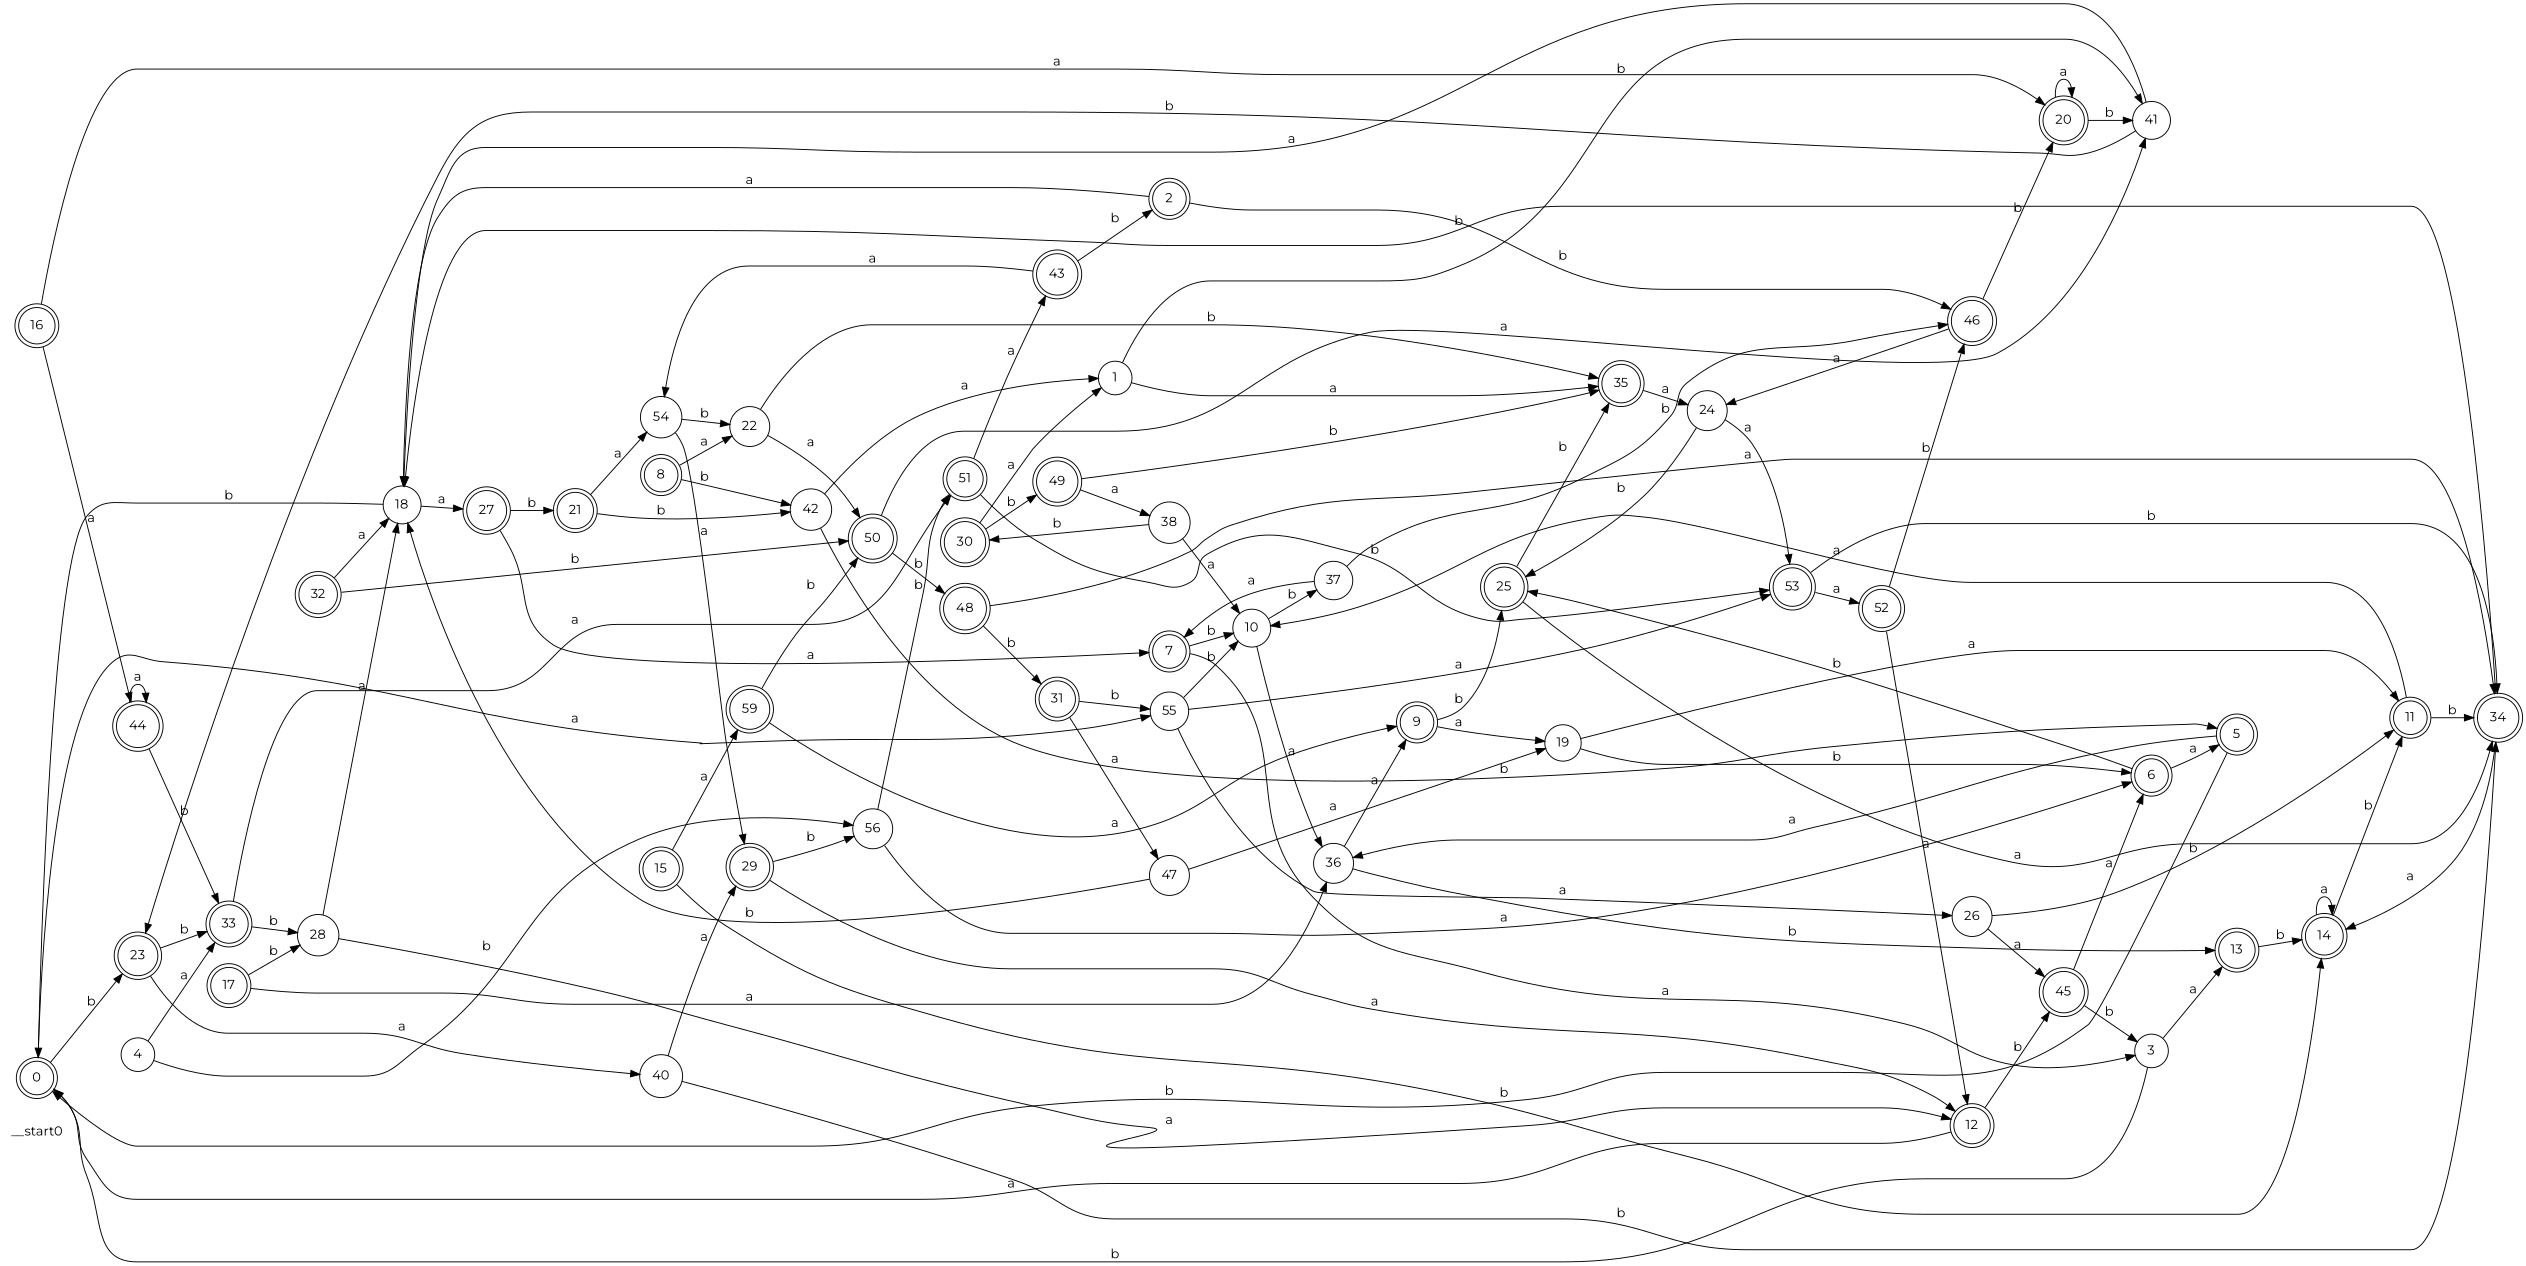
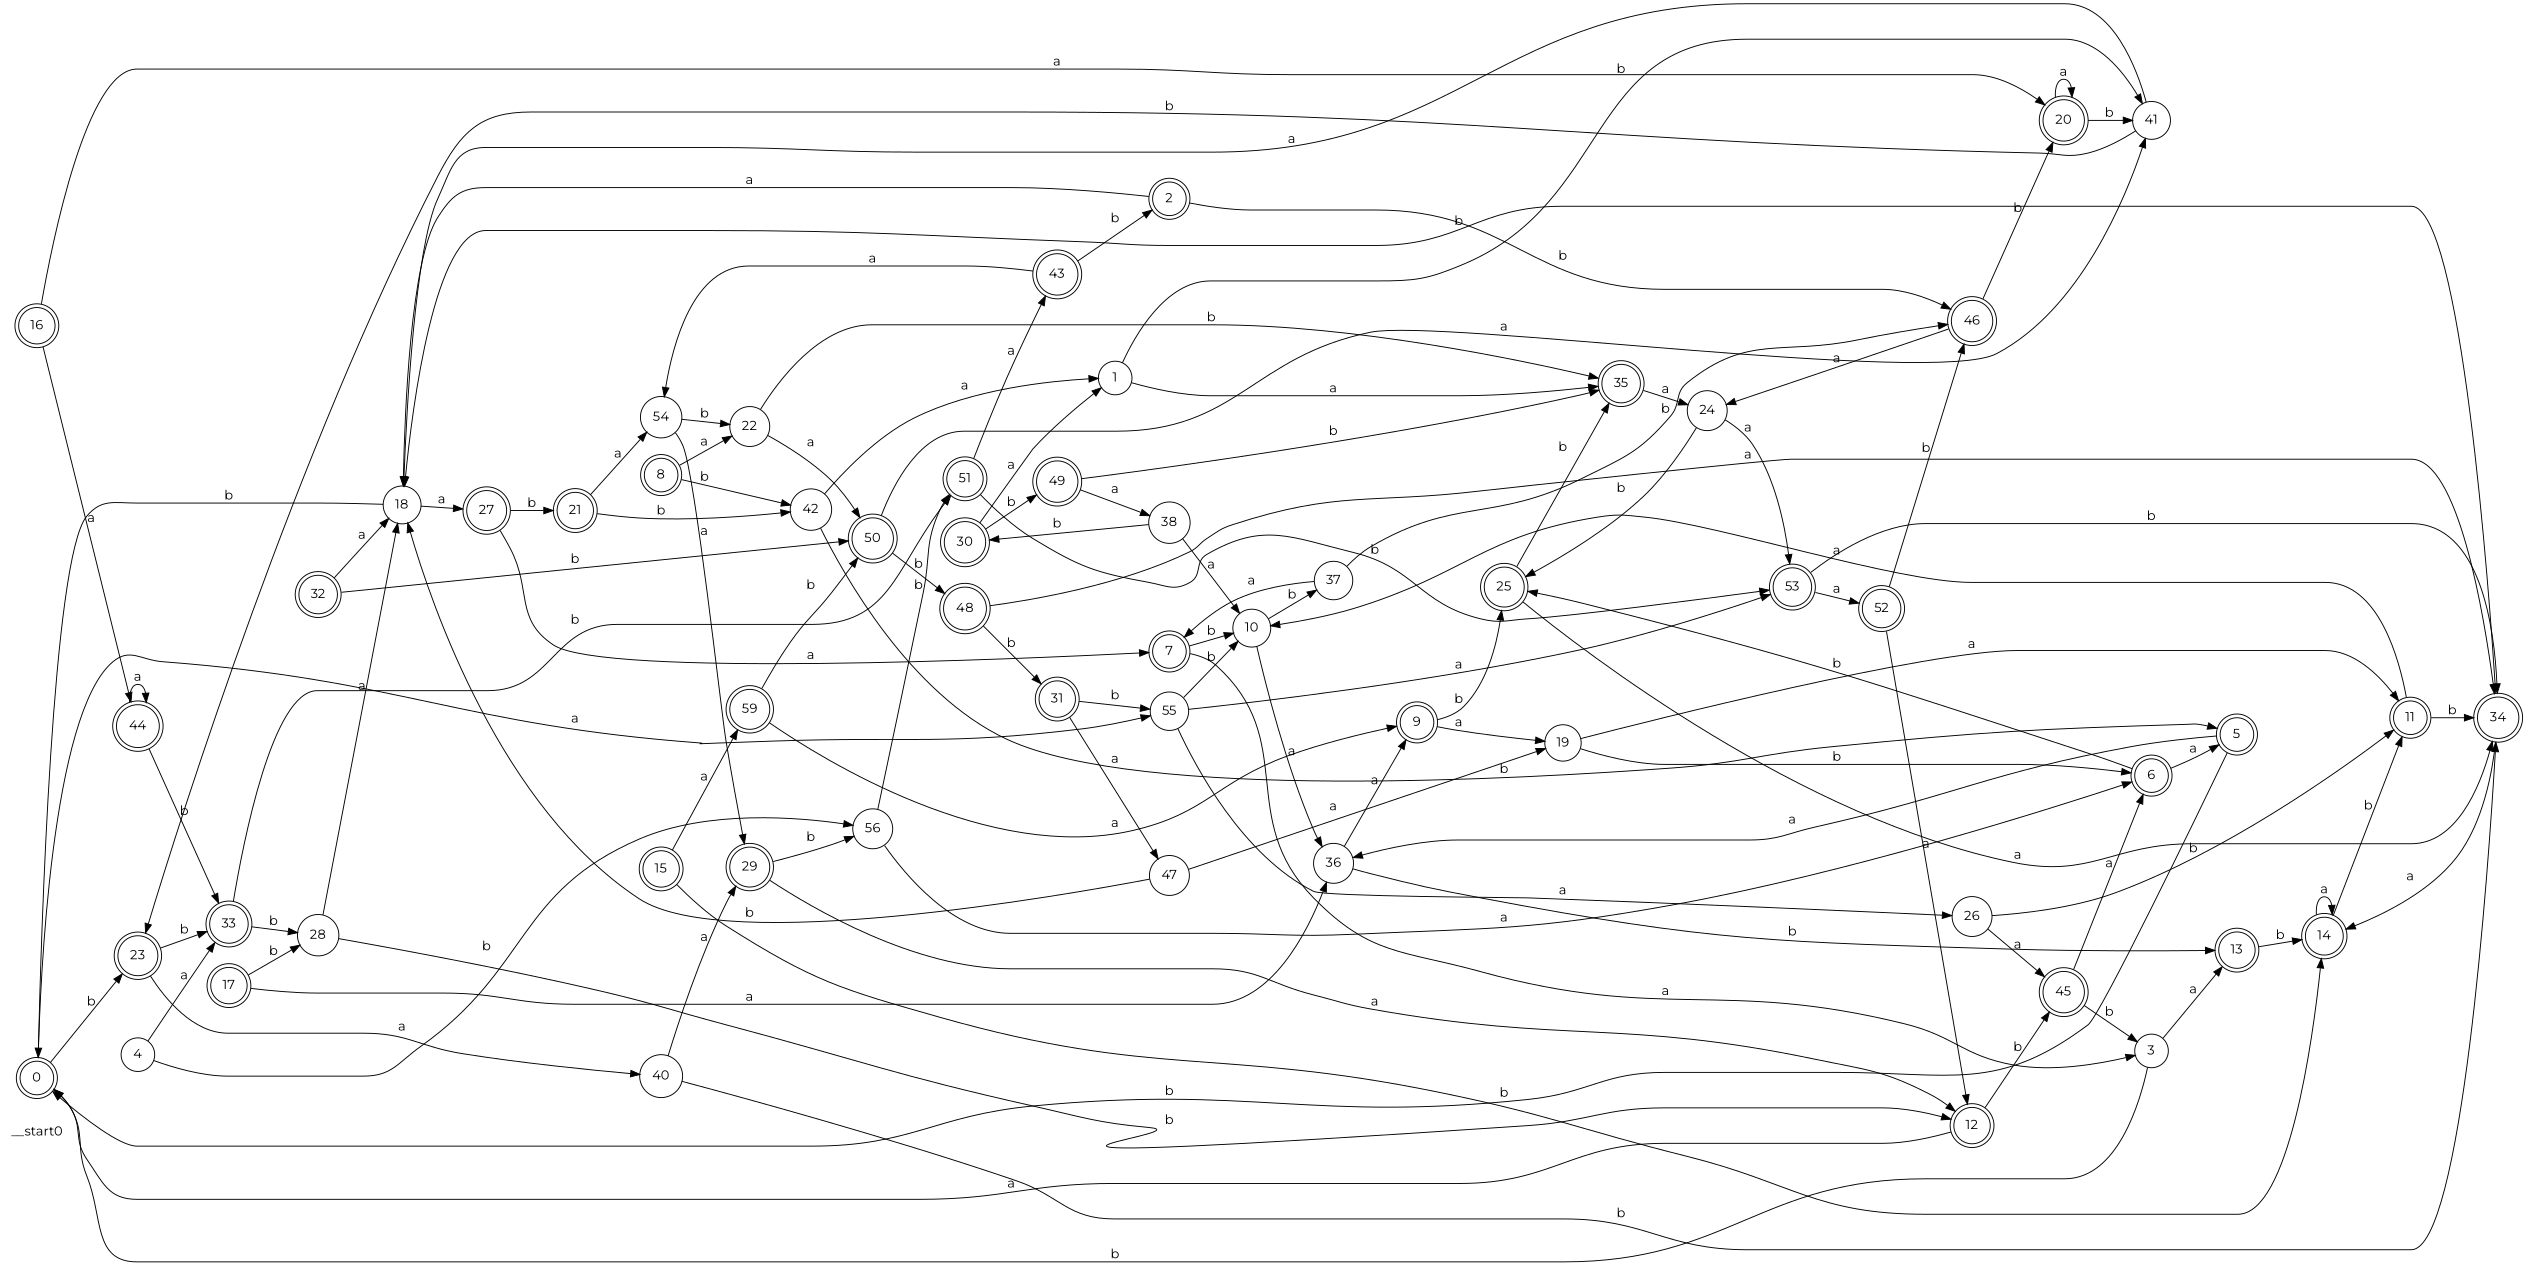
(575, 620) -> (575, 620)
(1169, 1120) -> (1169, 1120)
